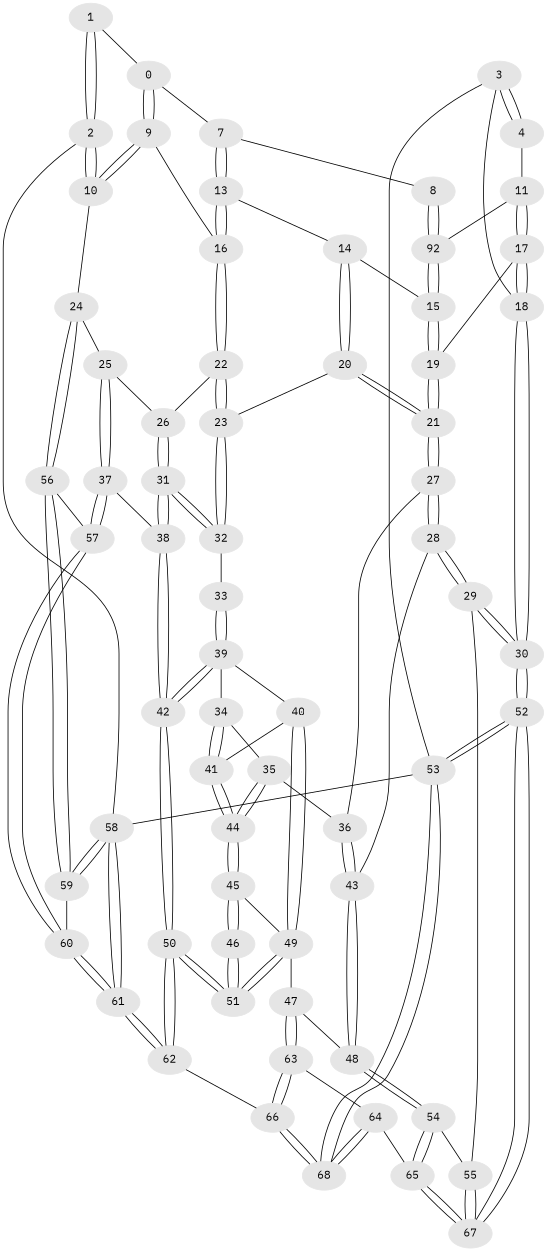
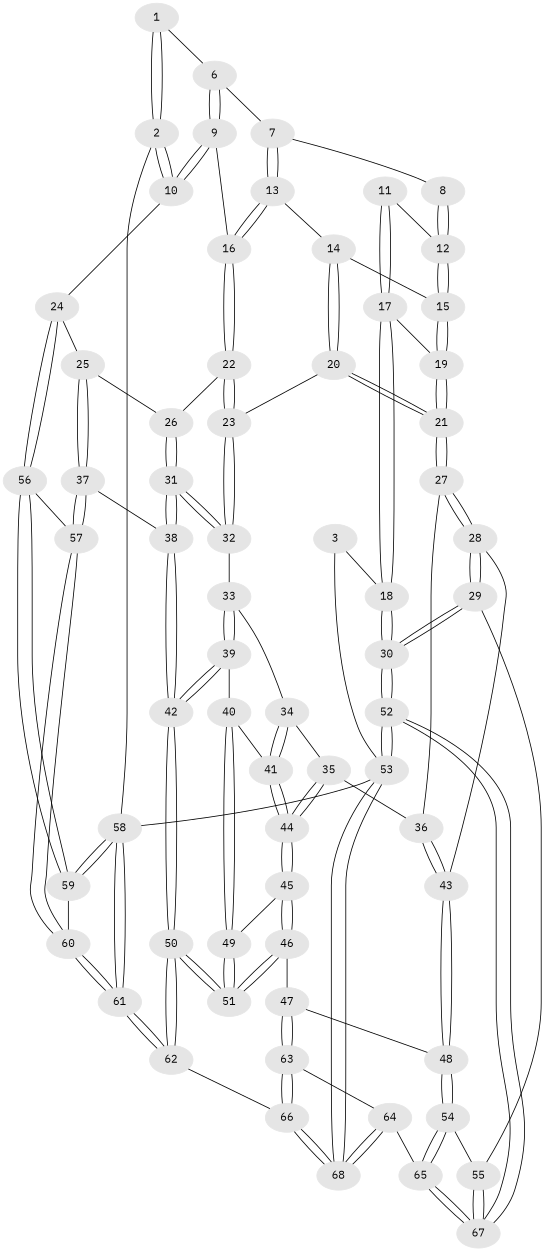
(149, 76) -> (215, 76)
(522, 133) -> none
(433, 249) -> (443, 249)
(221, 684) -> (264, 652)
(291, 973) -> (287, 973)
